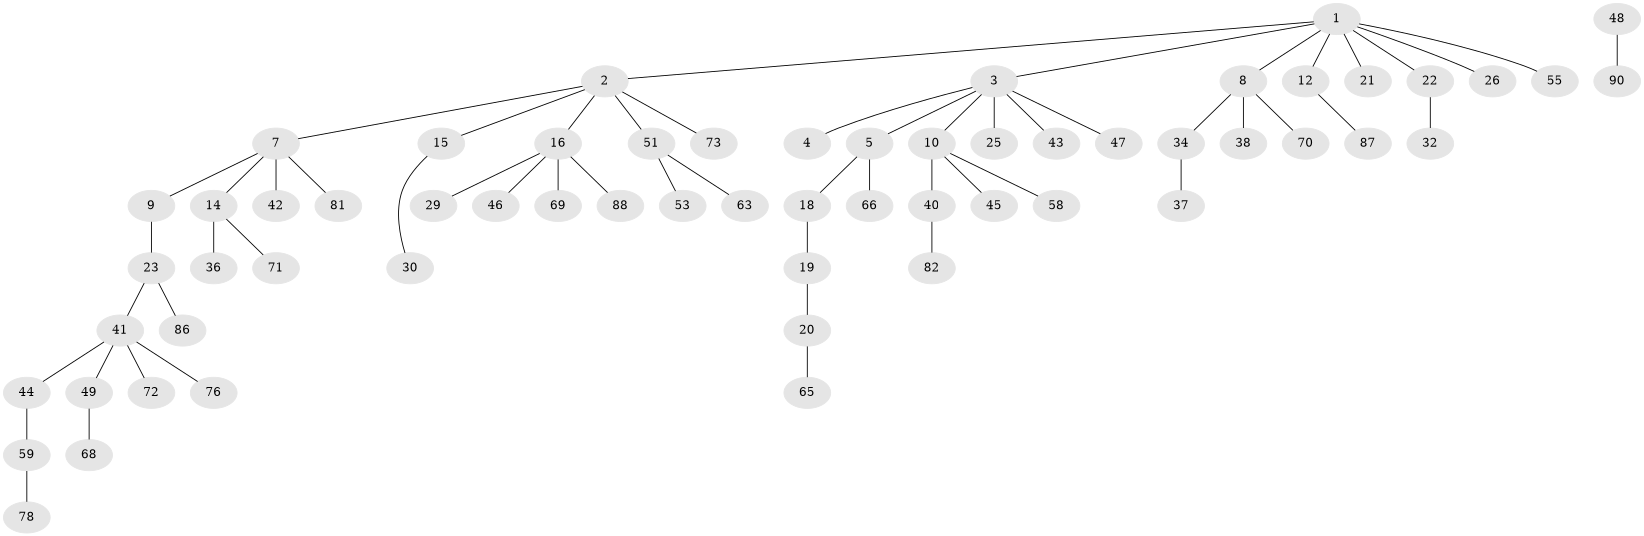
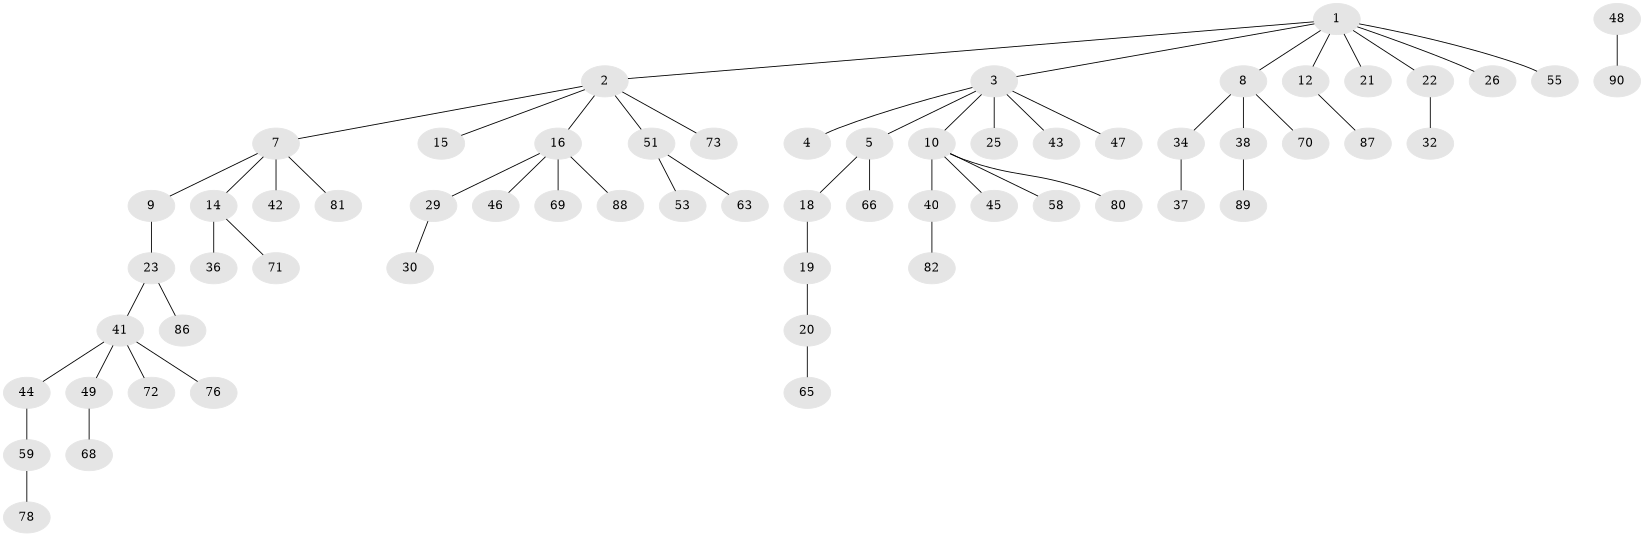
(400, 201) -> (422, 237)
none -> (1119, 206)
none -> (1243, 206)
